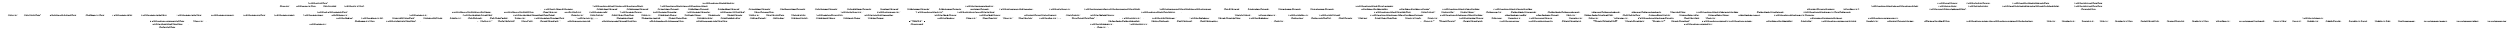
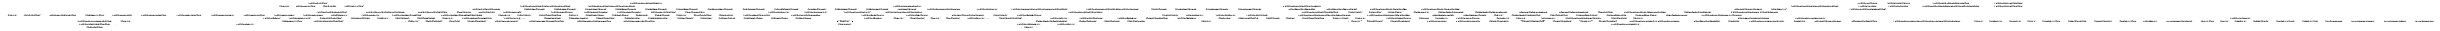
(2088, 9) -> none
